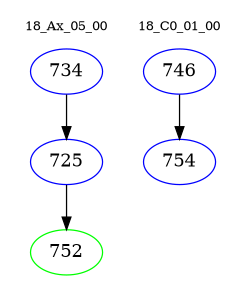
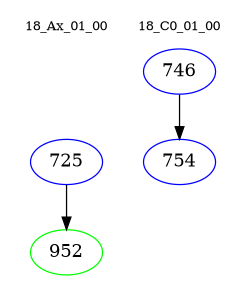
(67, 27) -> (67, 27)
(67, 72) -> none
(67, 252) -> (67, 252)
